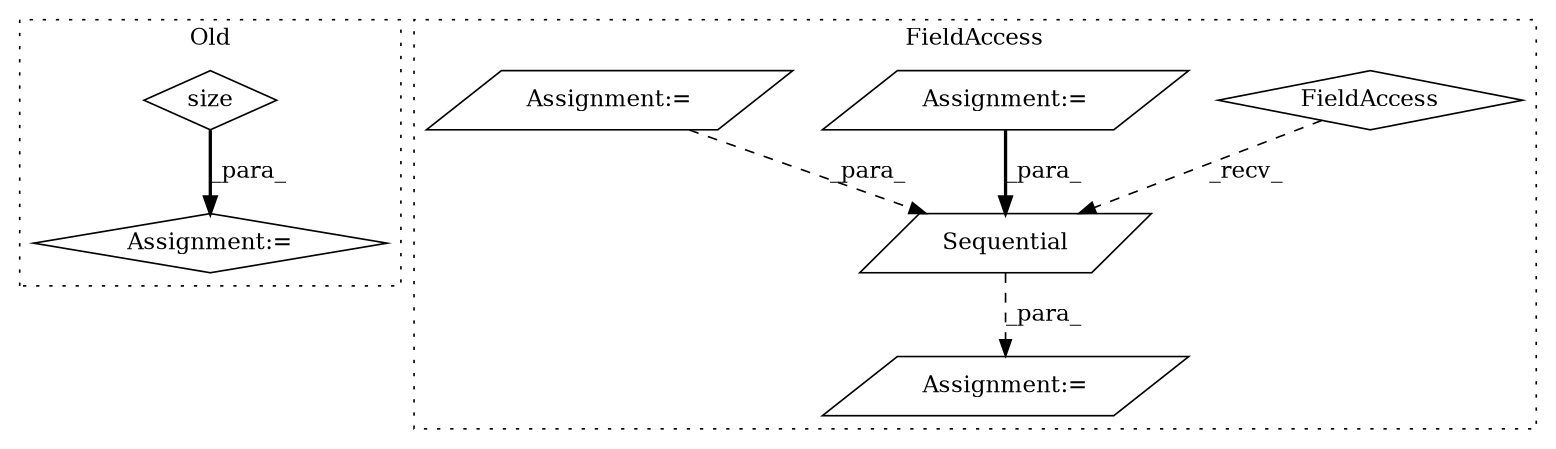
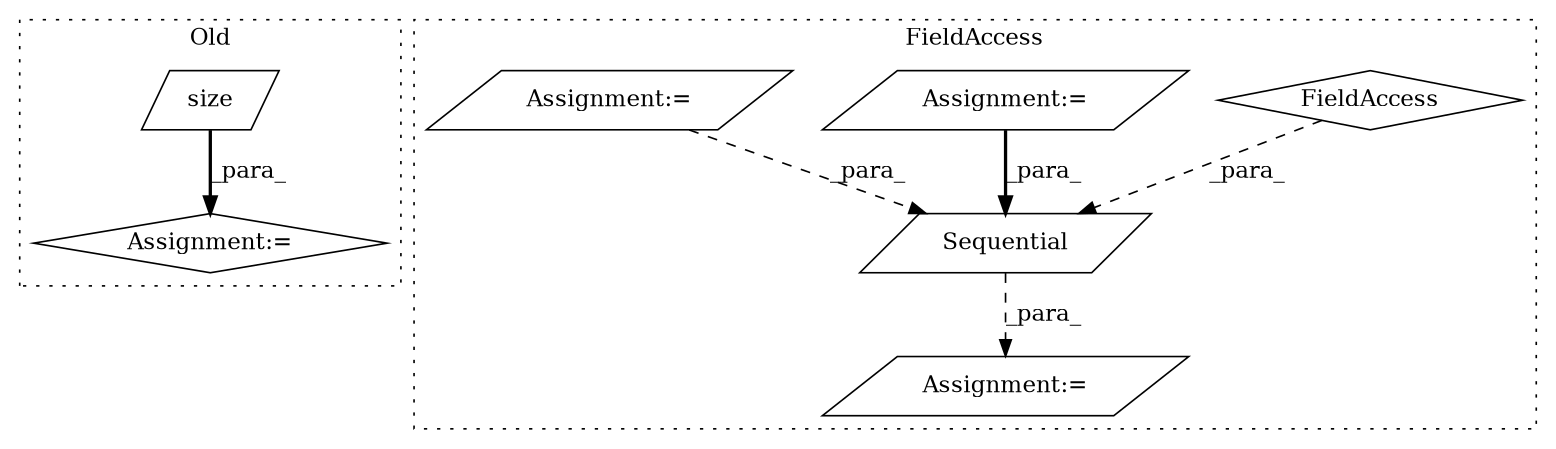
(210, 100) -> (210, 100)
(1246, 172) -> (1247, 172)
